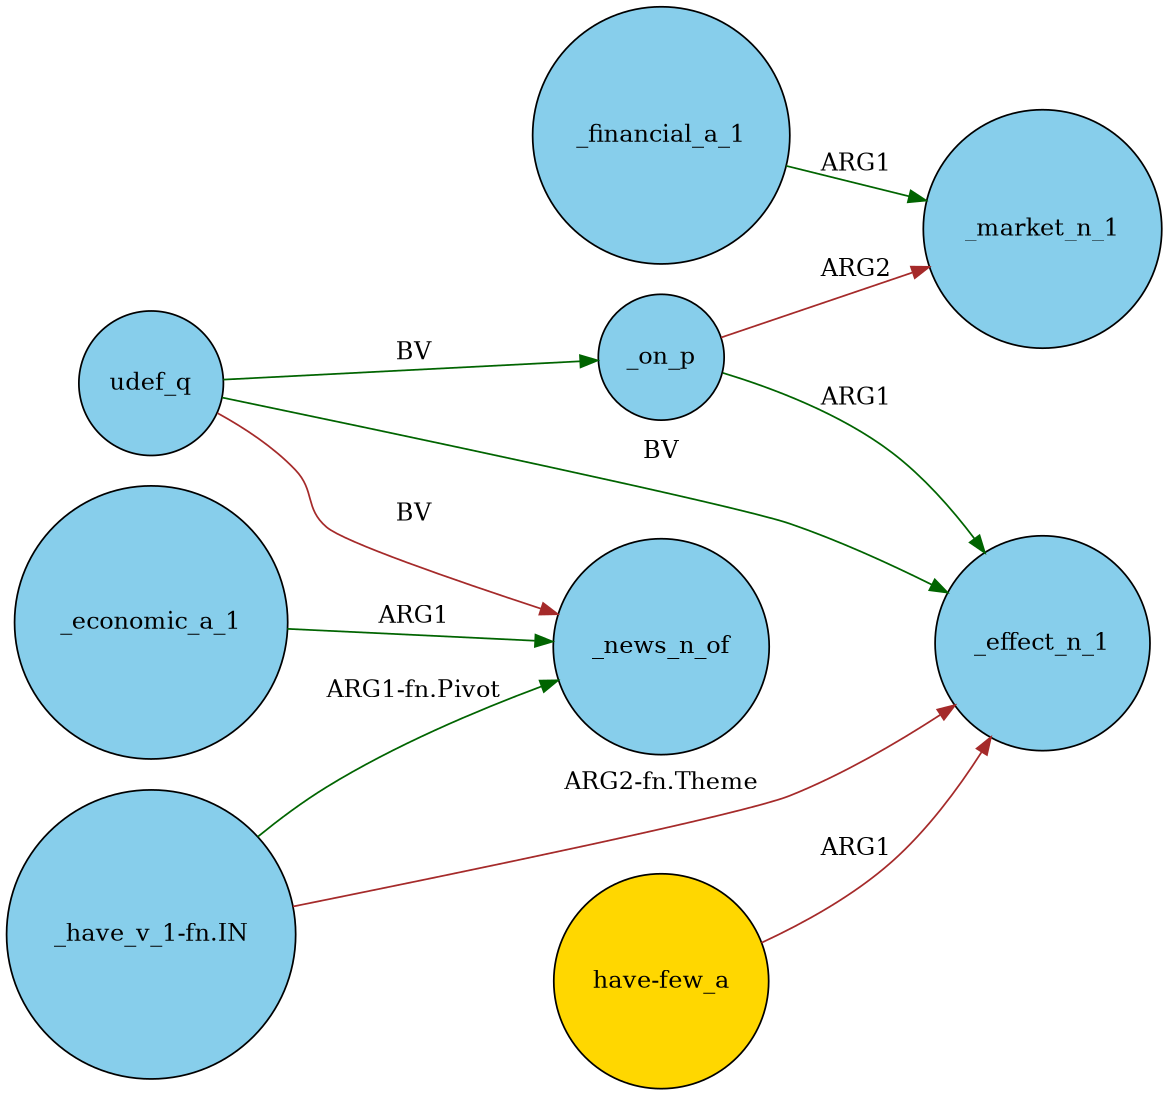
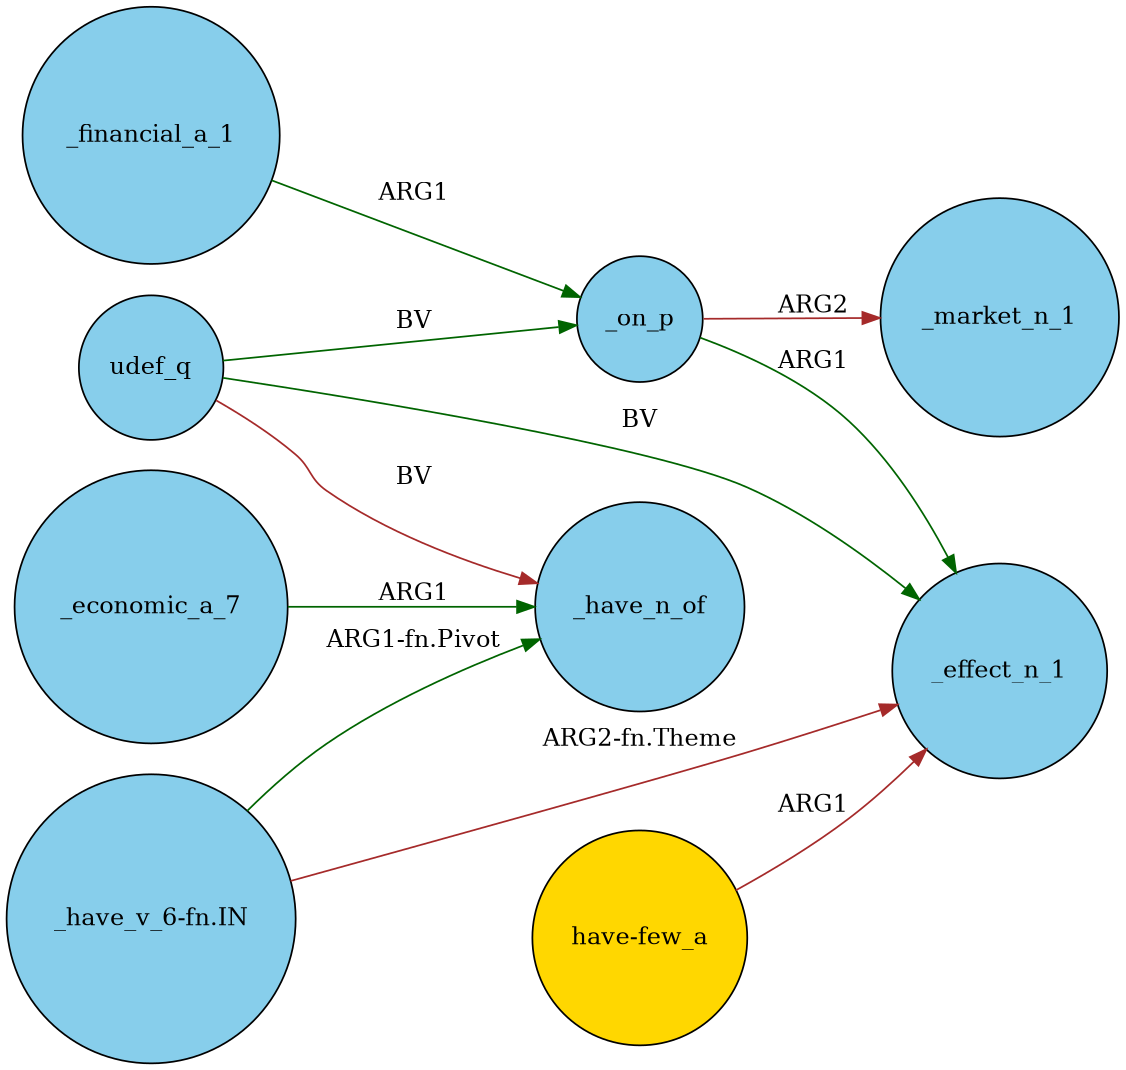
(848, 181) -> (418, 236)
(151, 622) -> (151, 607)
(661, 647) -> (640, 607)
(151, 934) -> (151, 919)
